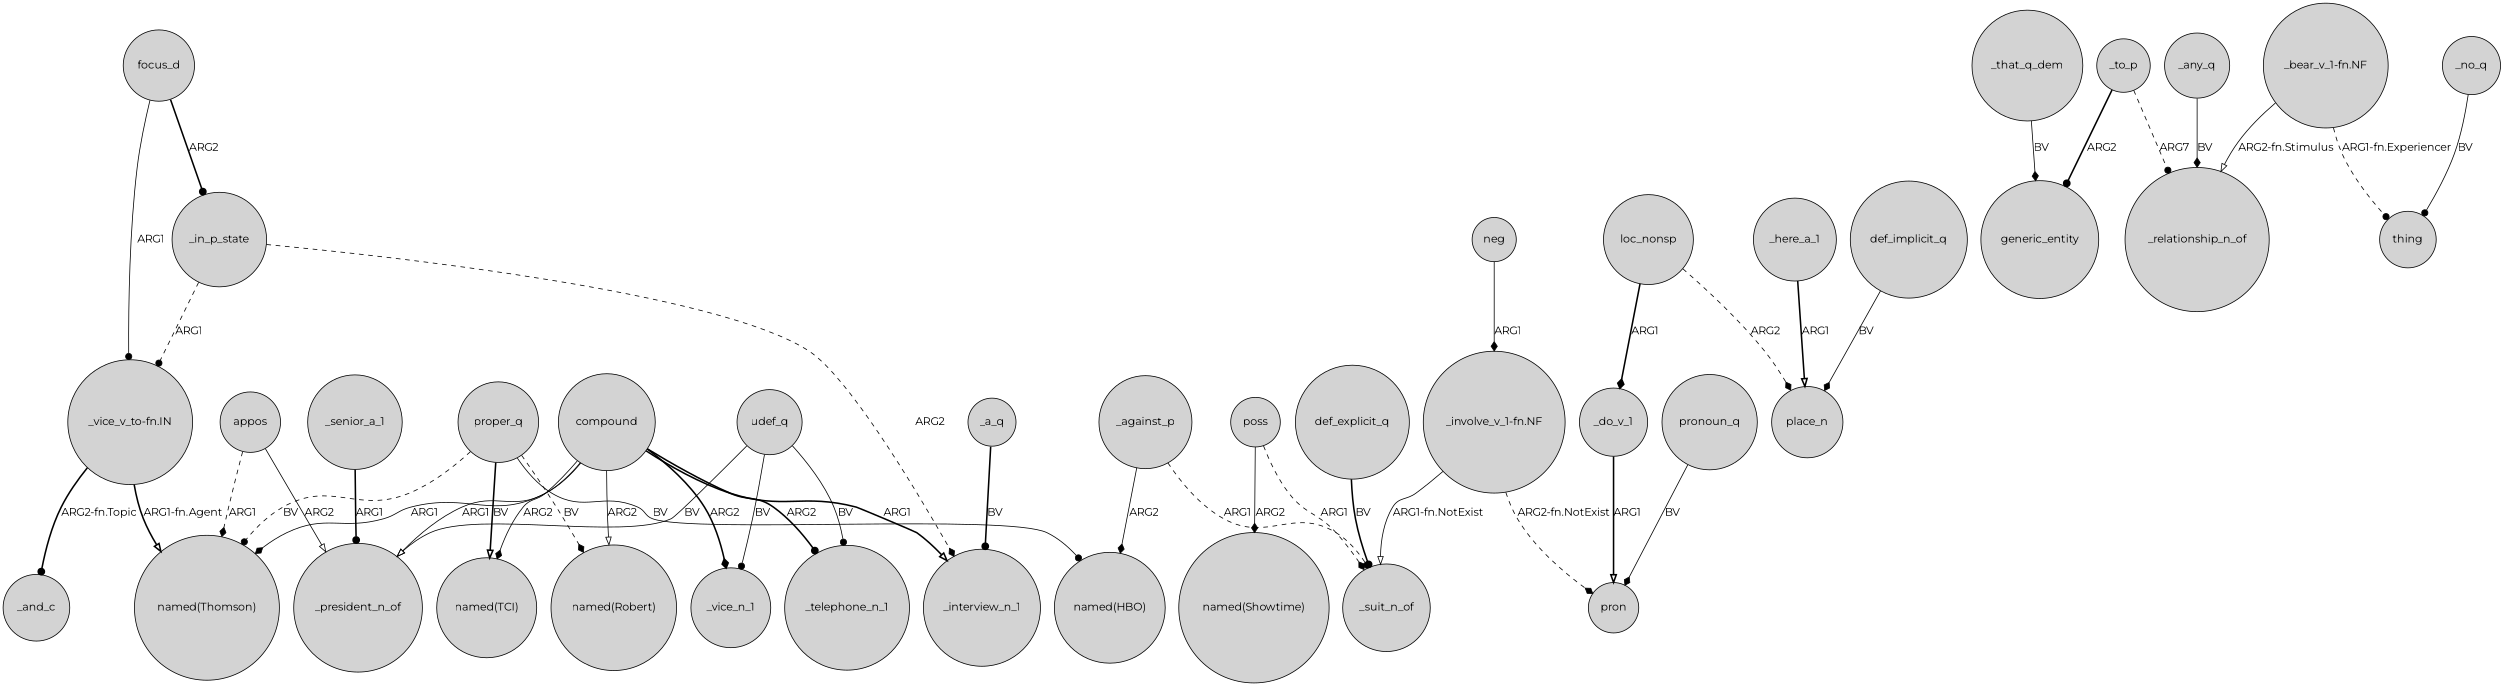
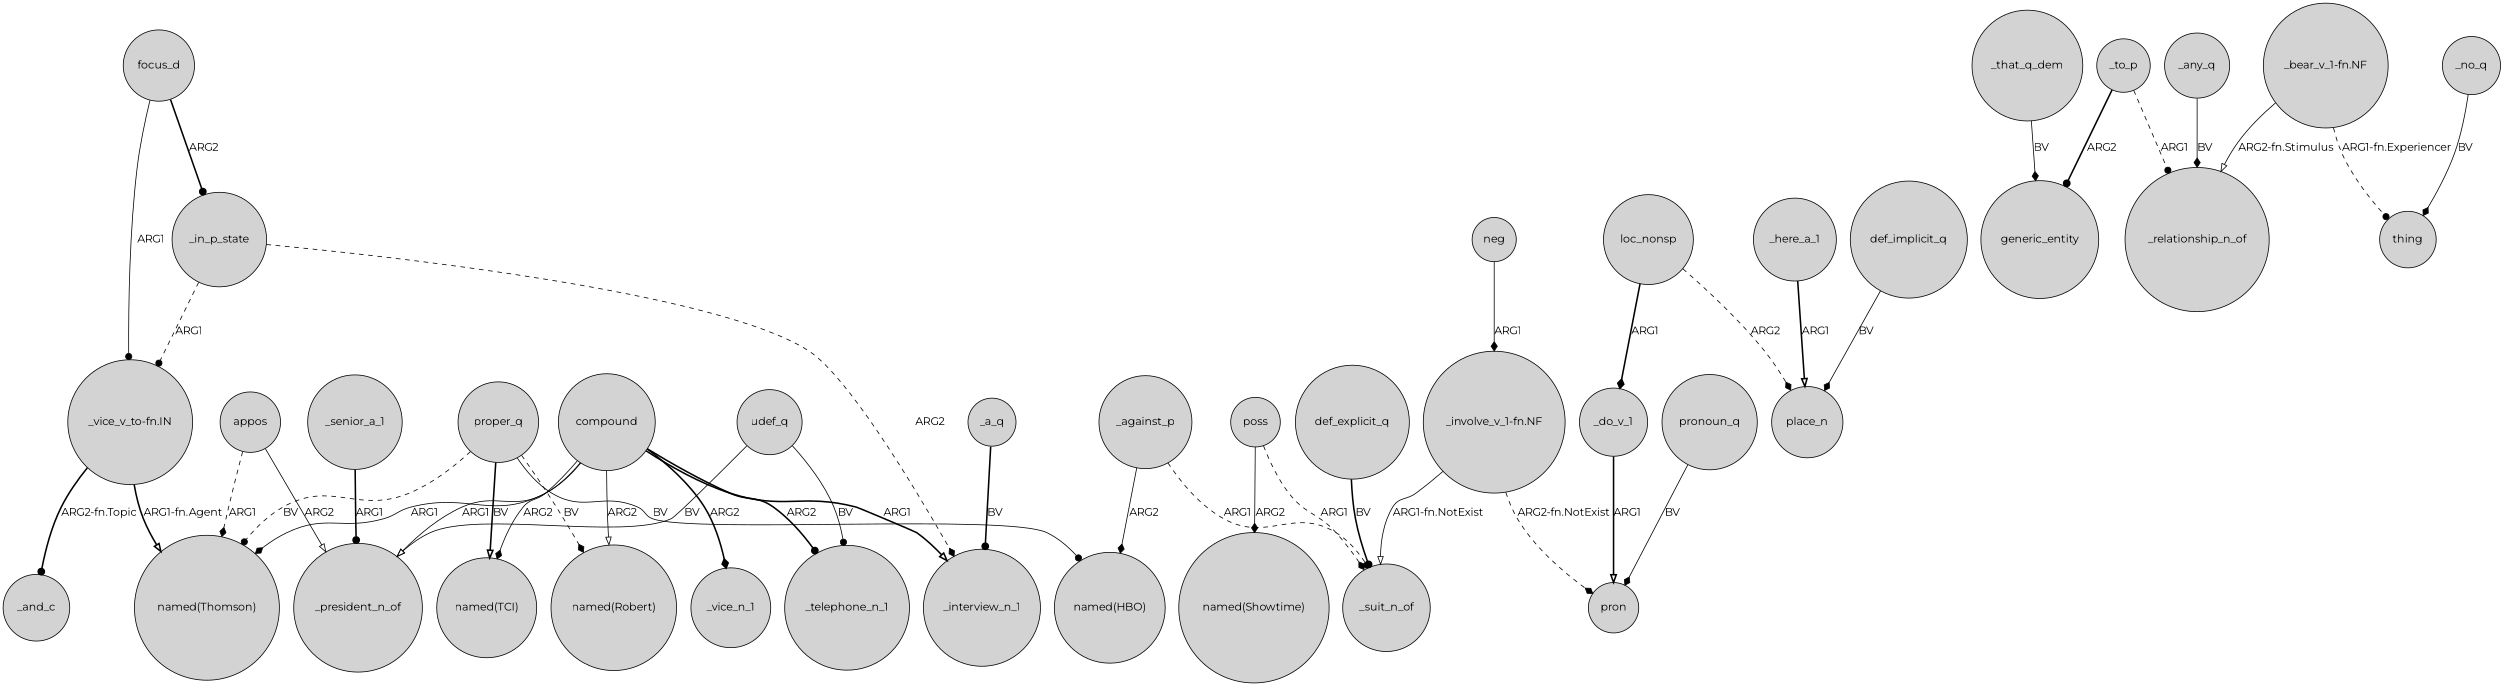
(2175, 148) -> (2175, 148)
(2454, 155) -> (2454, 155)
(755, 509) -> none
